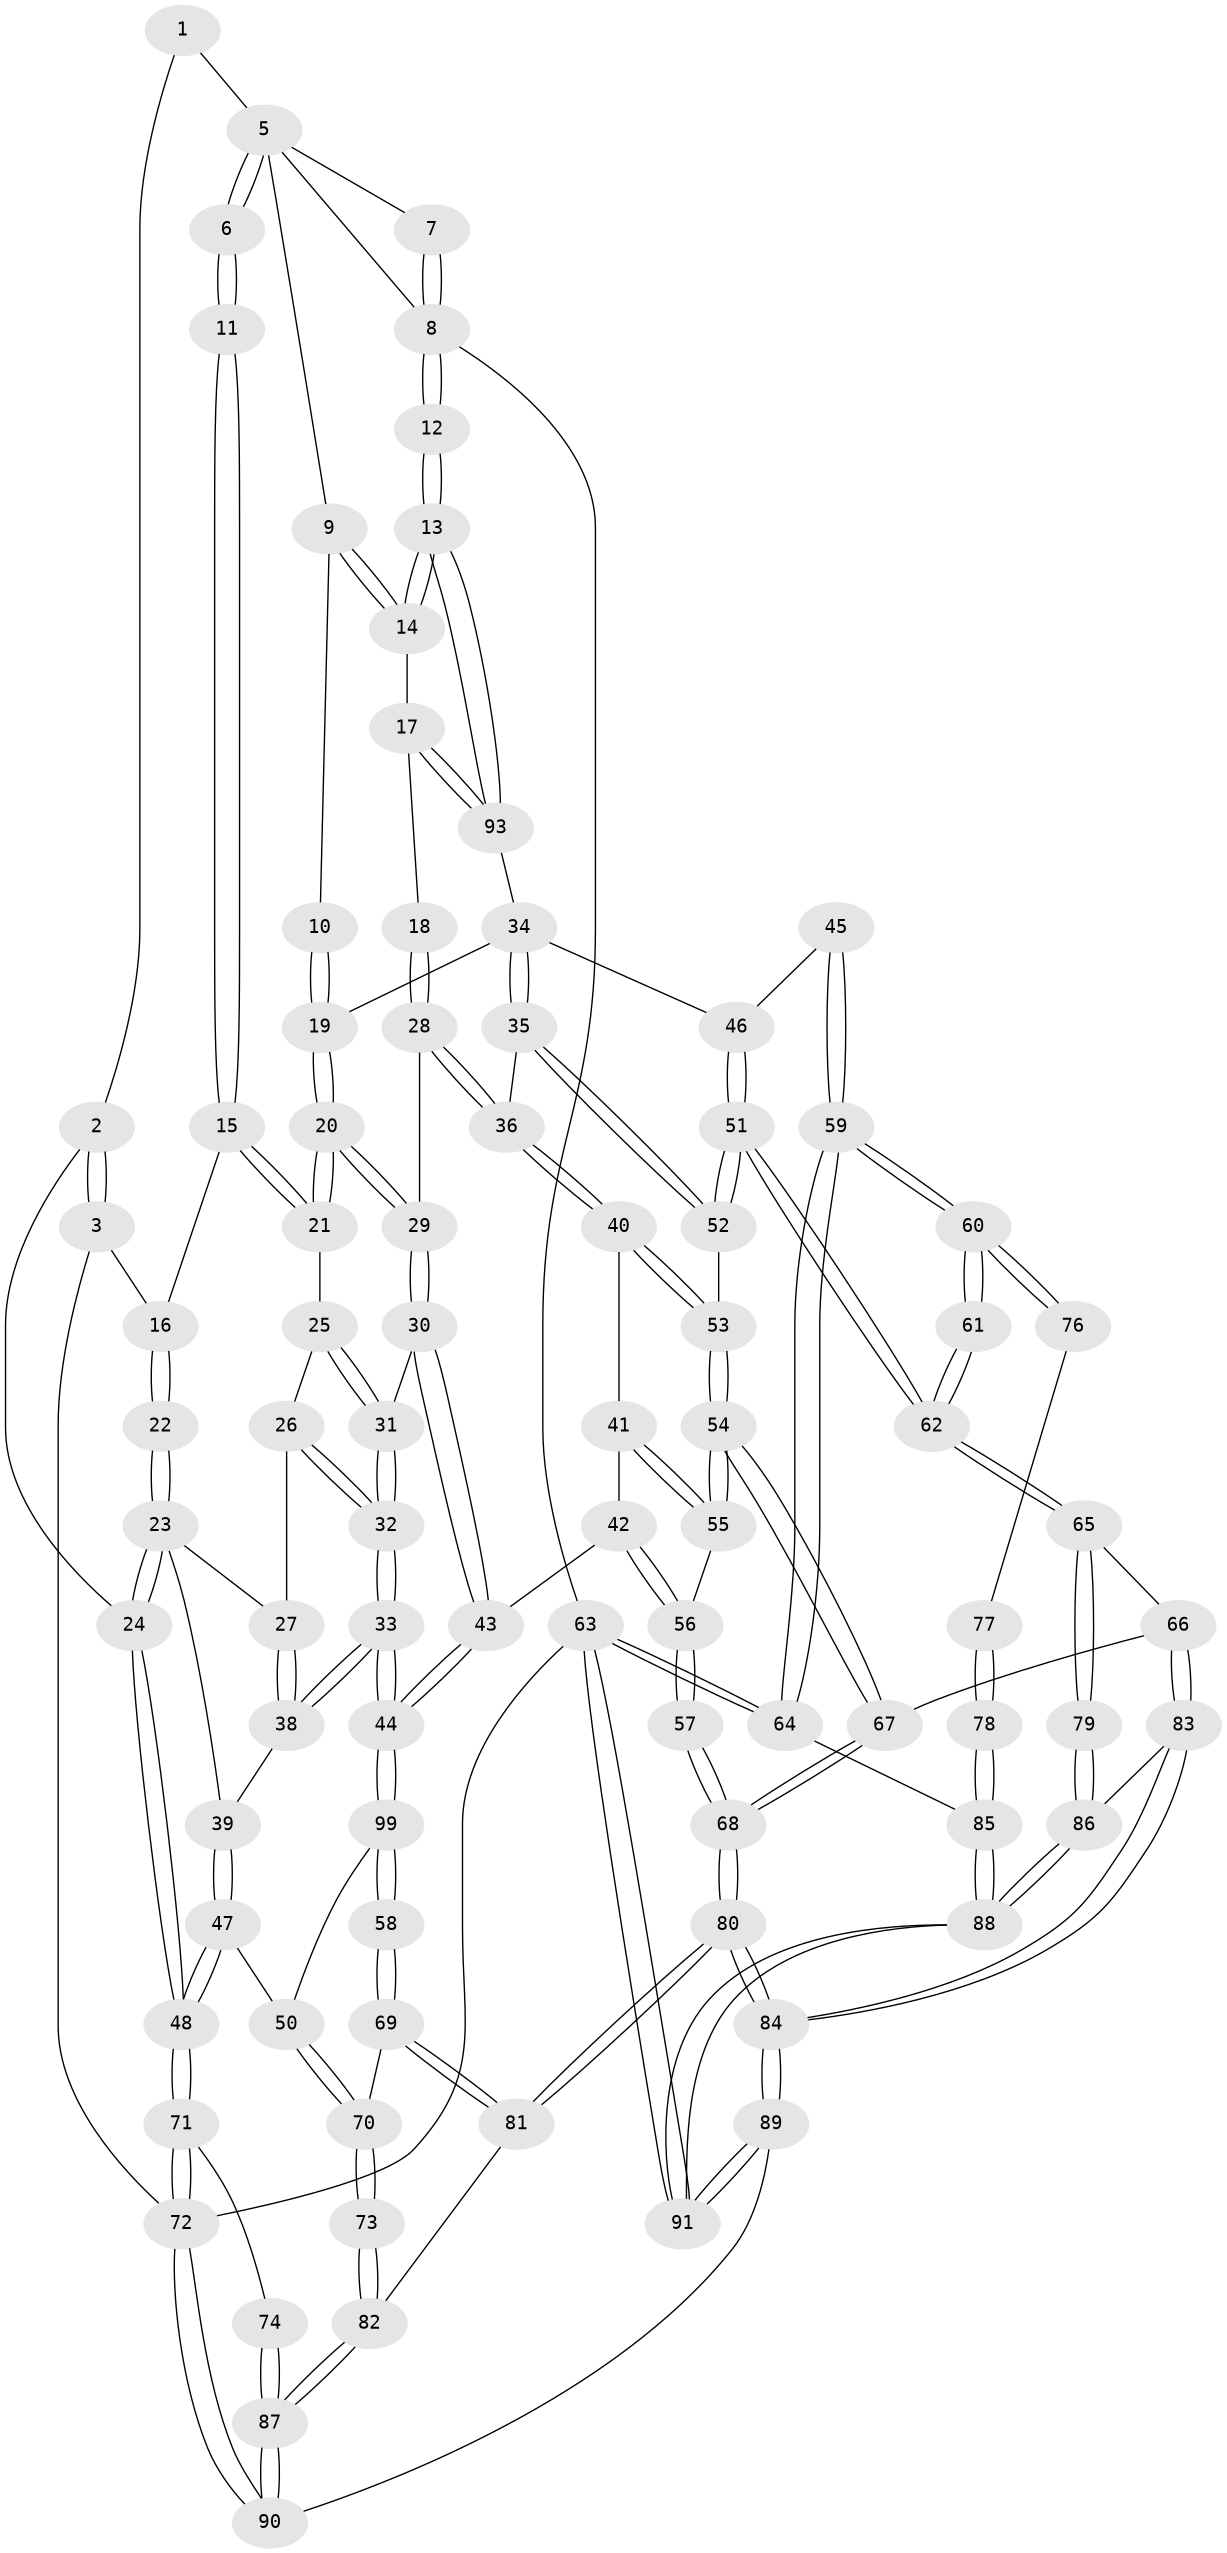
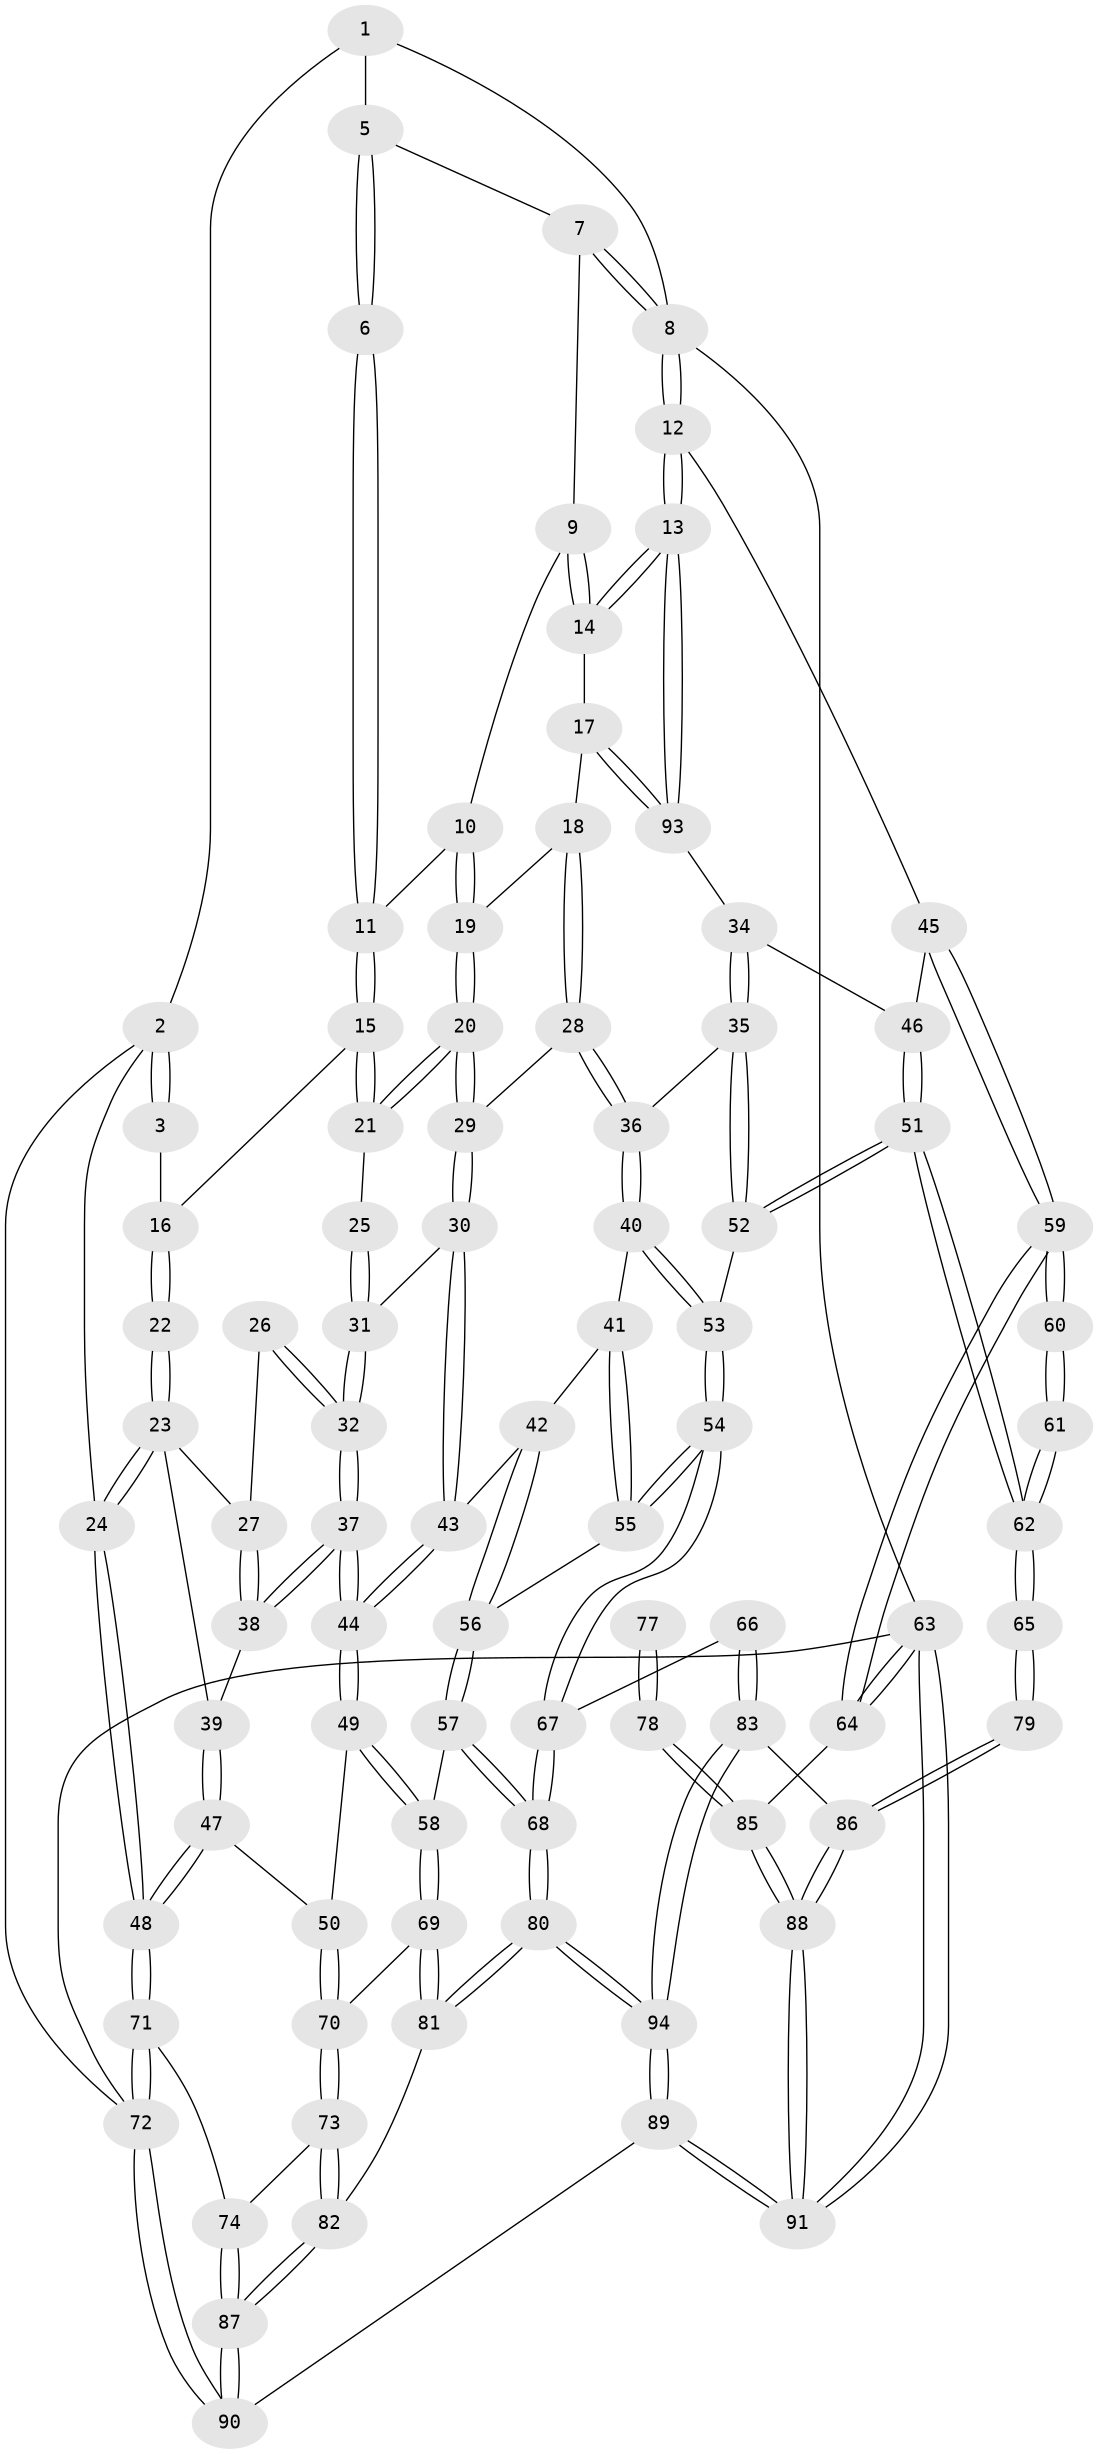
(348, 230) -> (567, 142)
(297, 330) -> (577, 379)
none -> (807, 662)
none -> (416, 878)
(420, 978) -> (519, 878)
(1073, 1327) -> none
(303, 1377) -> none
(1131, 1576) -> none
(386, 1626) -> (349, 1526)
(58, 1742) -> (6, 1569)
none -> (439, 1775)
(386, 1825) -> (349, 1725)
(771, 2024) -> (659, 2024)
none -> (280, 2174)
